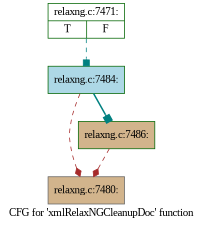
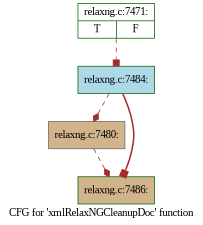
(86, 48) -> (116, 48)
(100, 104) -> (134, 131)
(104, 159) -> (99, 159)
